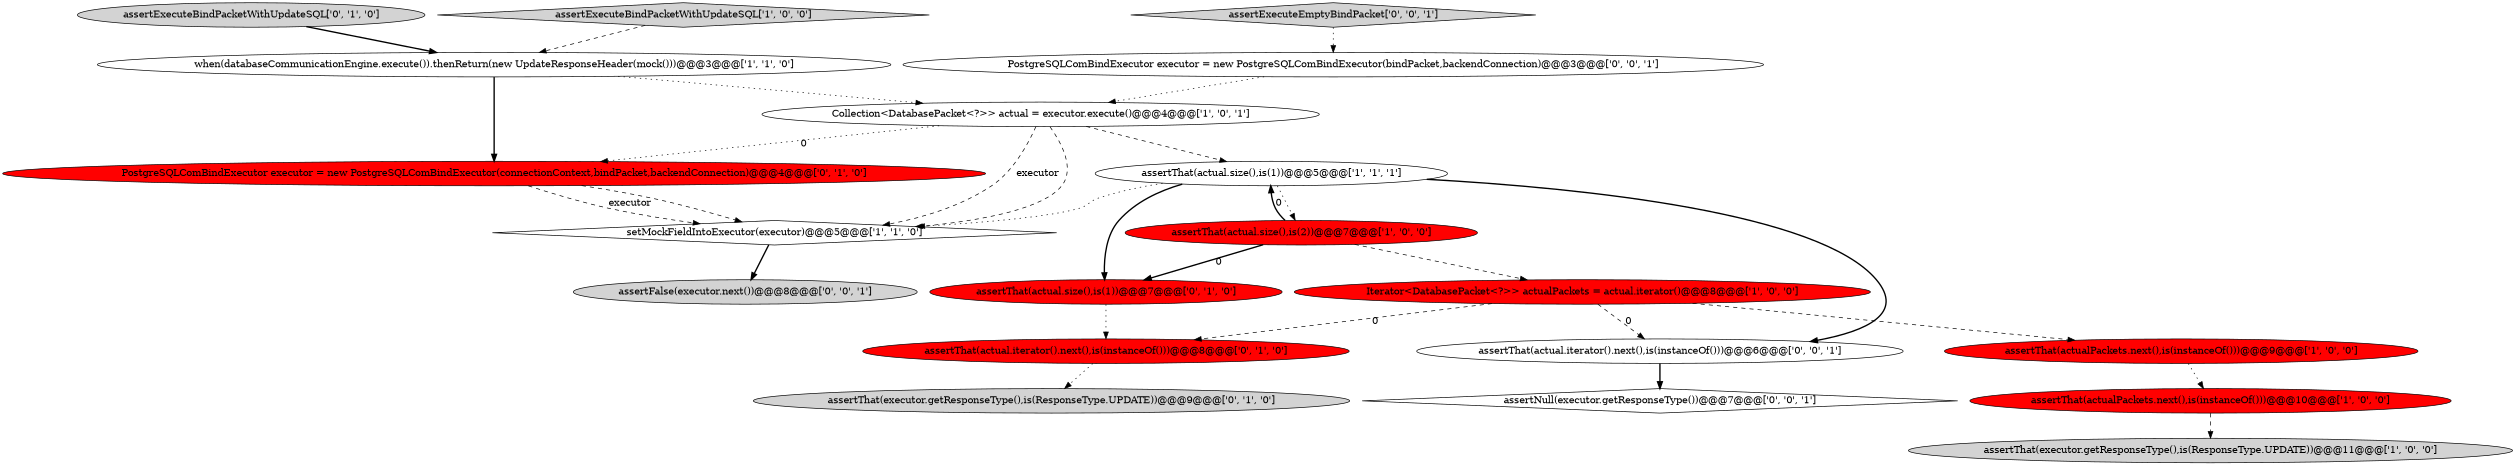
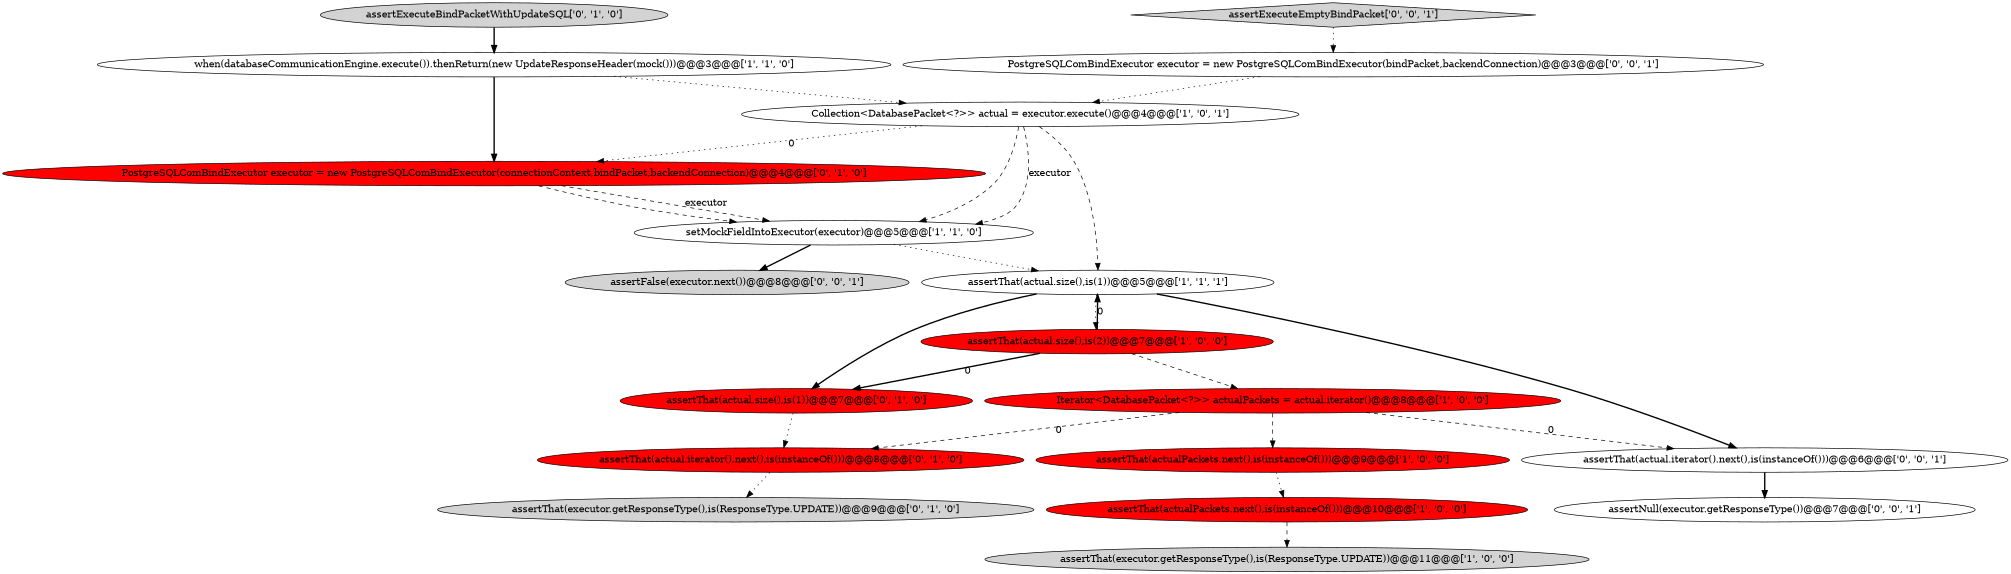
(683, 15) -> none
(1045, 215) -> (963, 257)
(775, 233) -> (834, 233)
(1660, 401) -> (1765, 510)
